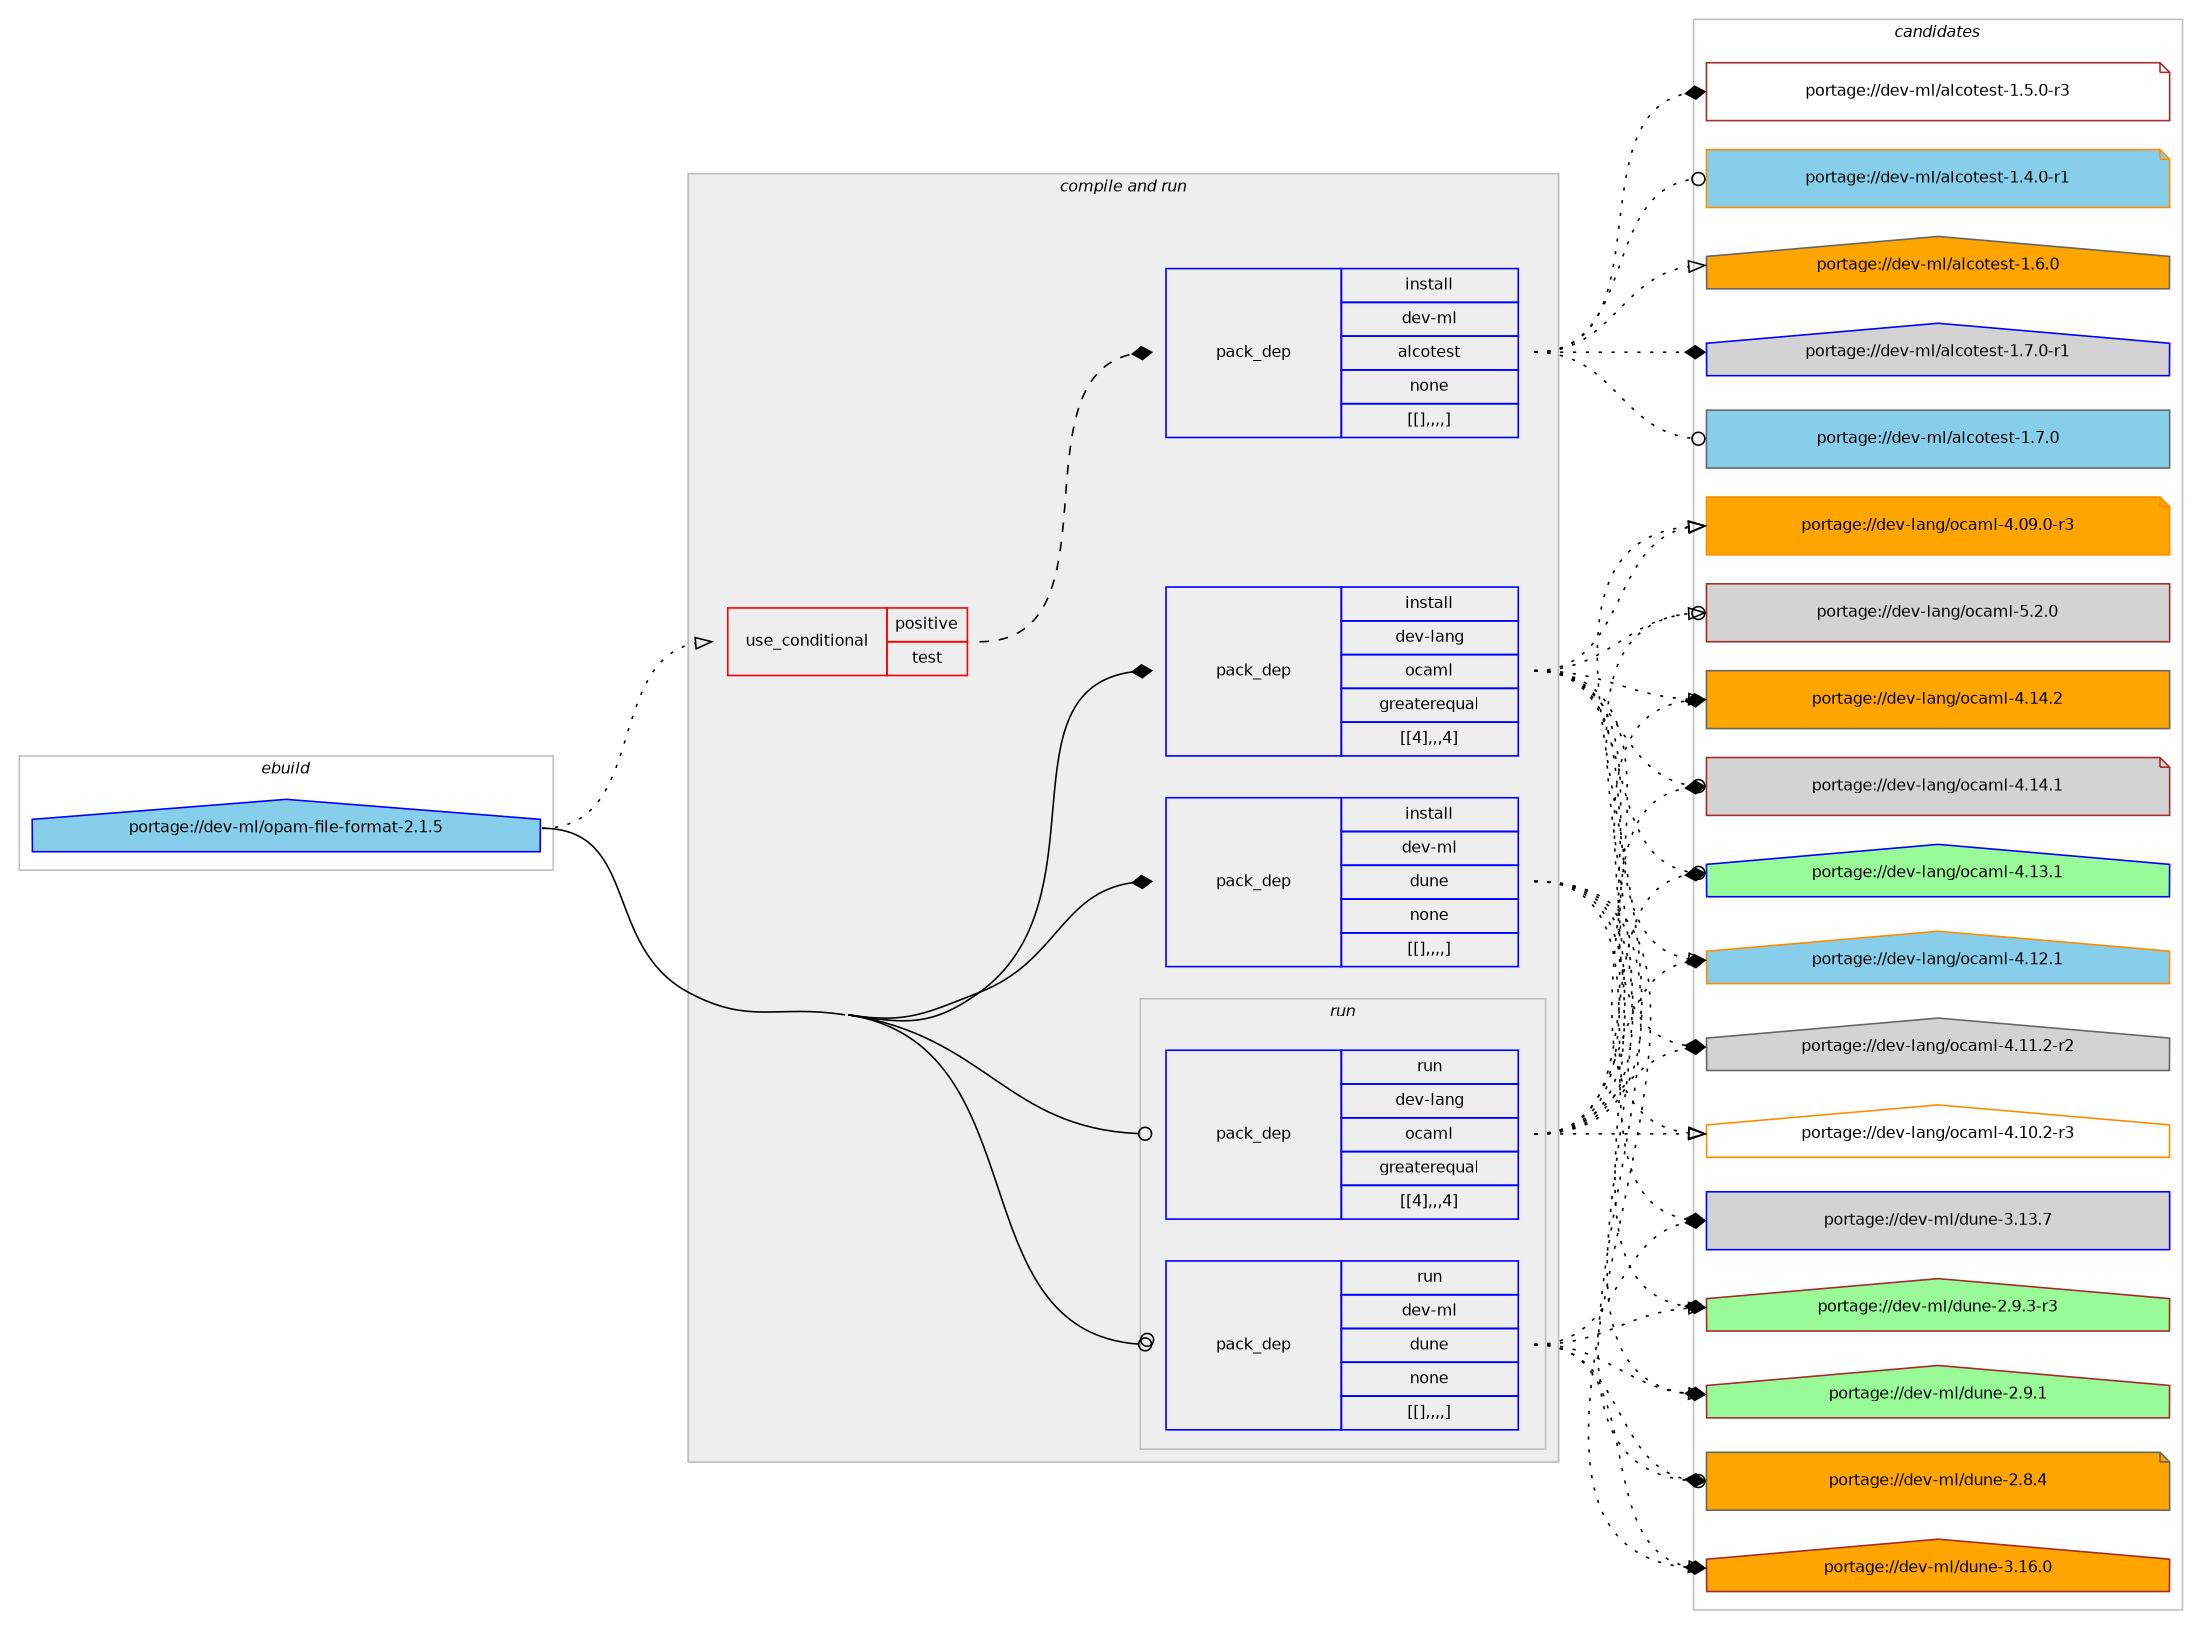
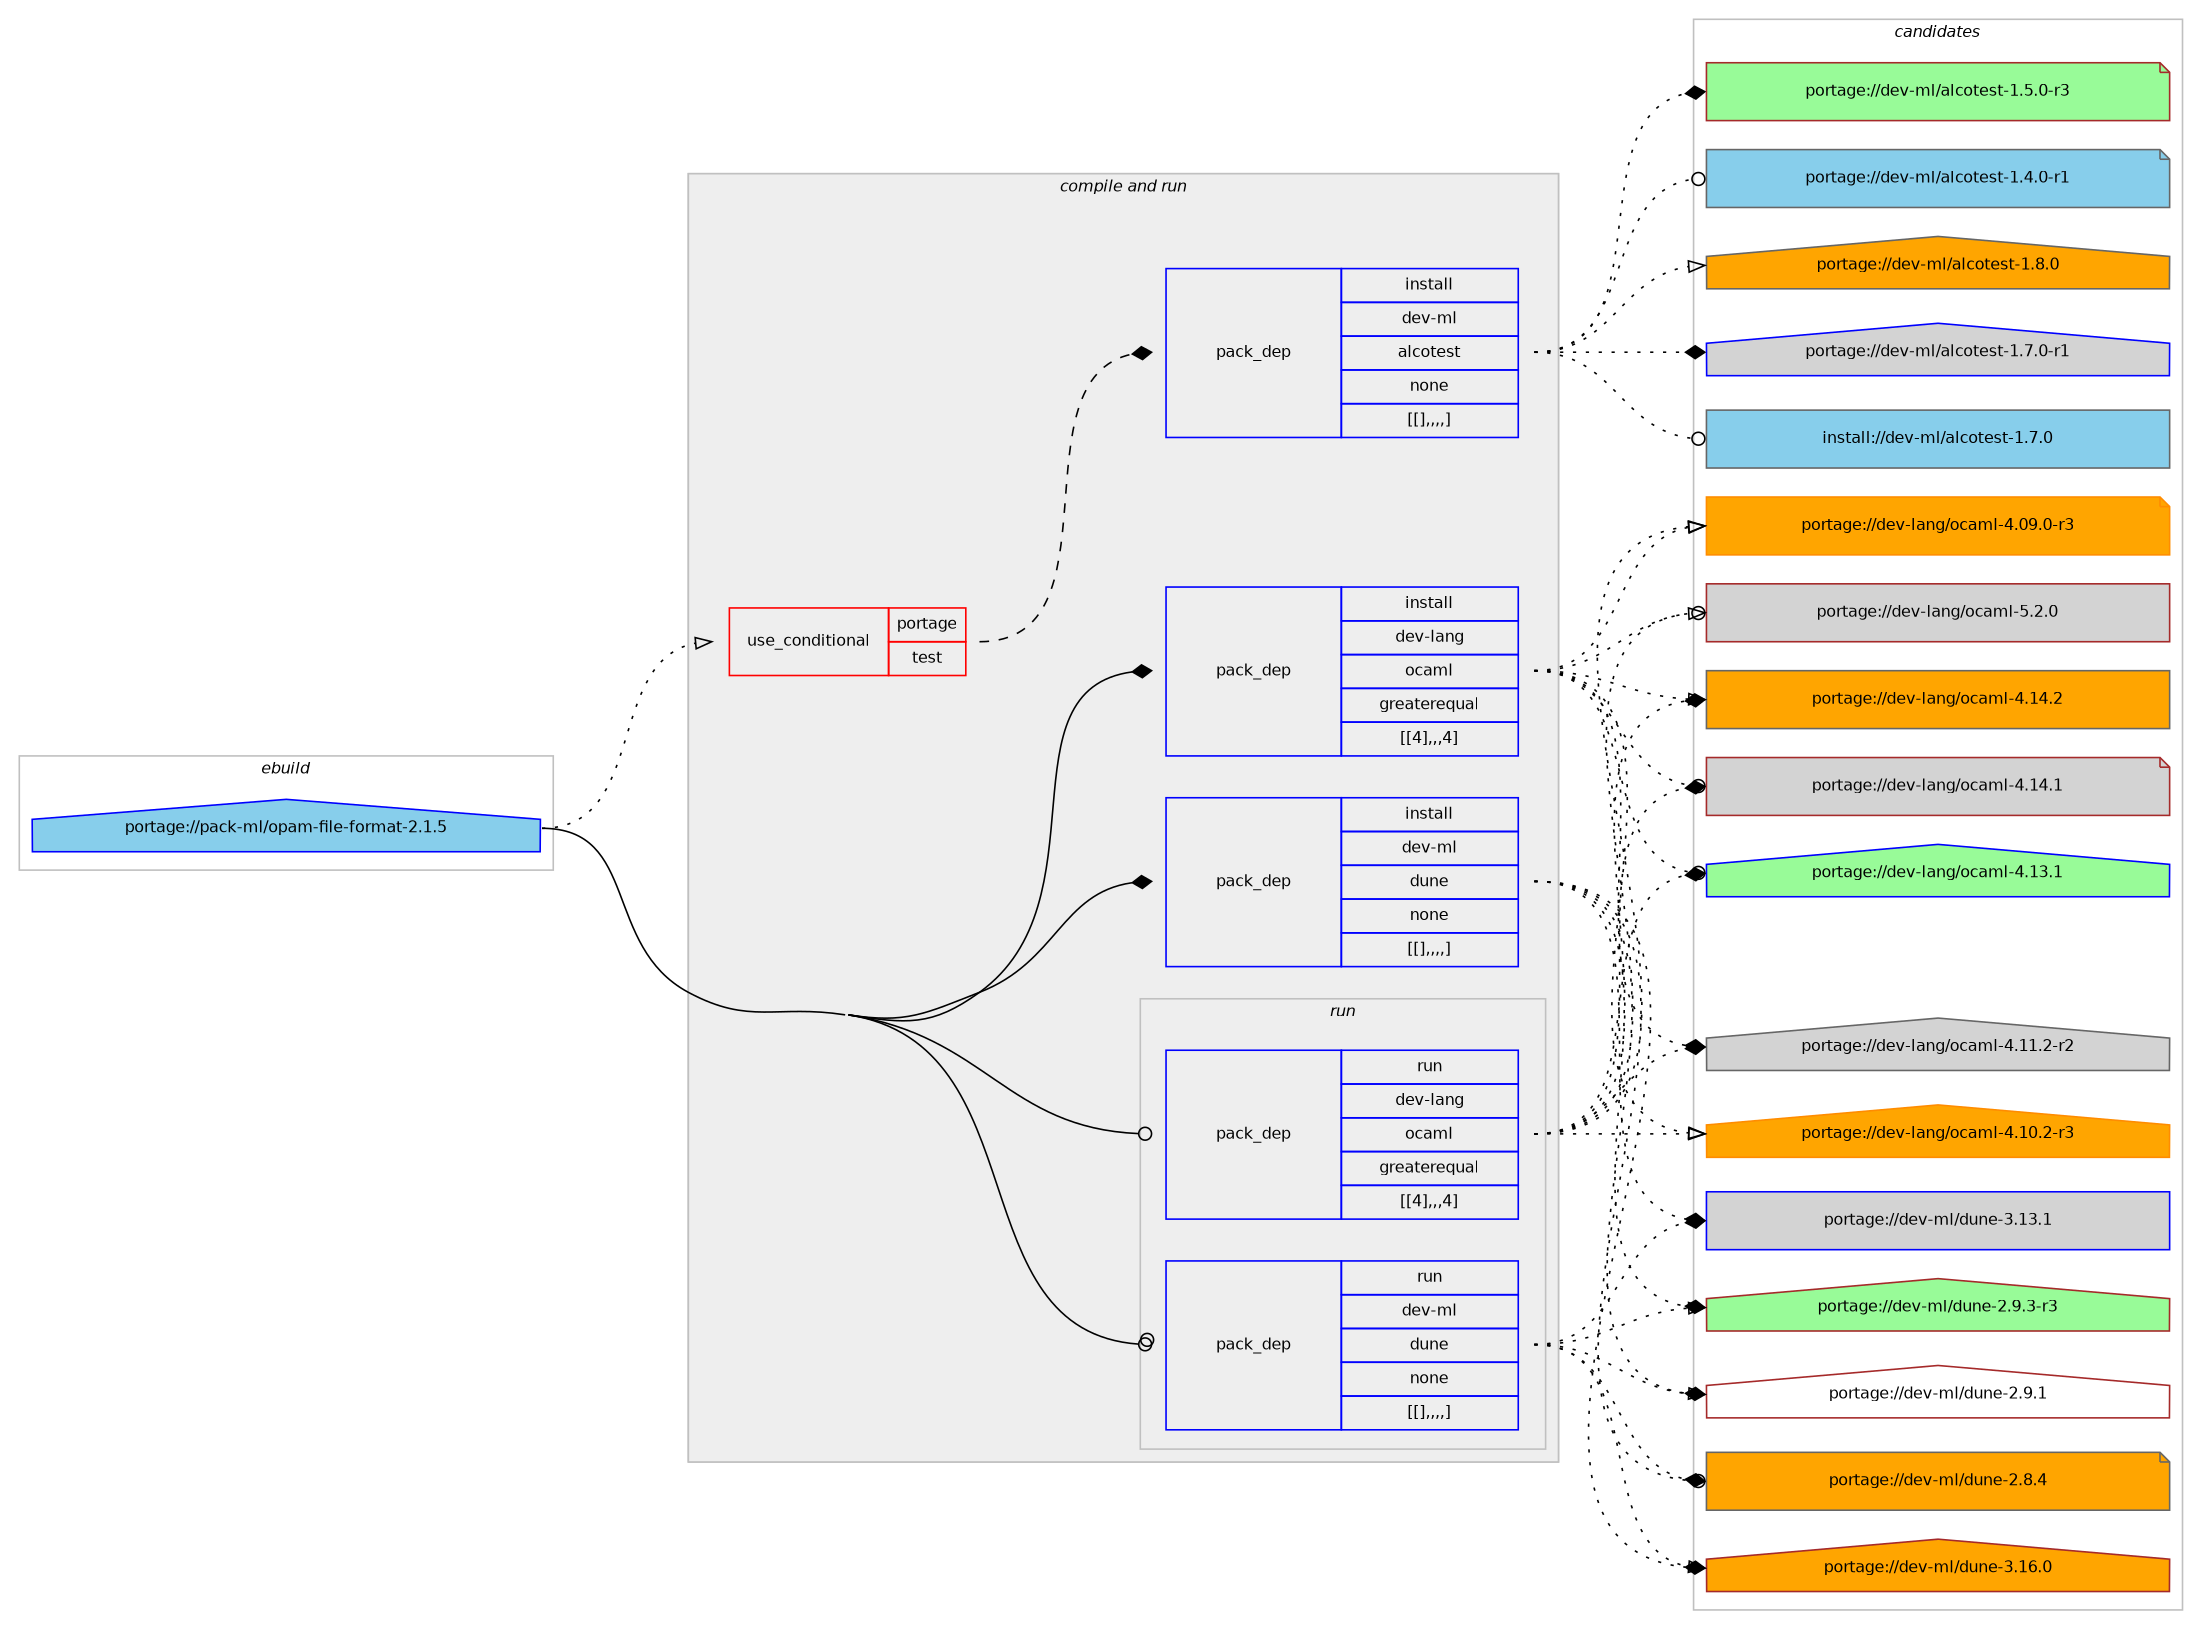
(1938, 92) -> (1938, 92)
(1938, 179) -> (1938, 179)
(1938, 265) -> (1938, 265)
(1938, 439) -> (1938, 439)
(927, 624) -> (927, 624)
(286, 828) -> (286, 828)
(1938, 960) -> none
(1938, 1134) -> (1938, 1134)
(1938, 1221) -> (1938, 1221)
(1938, 1394) -> (1938, 1394)
